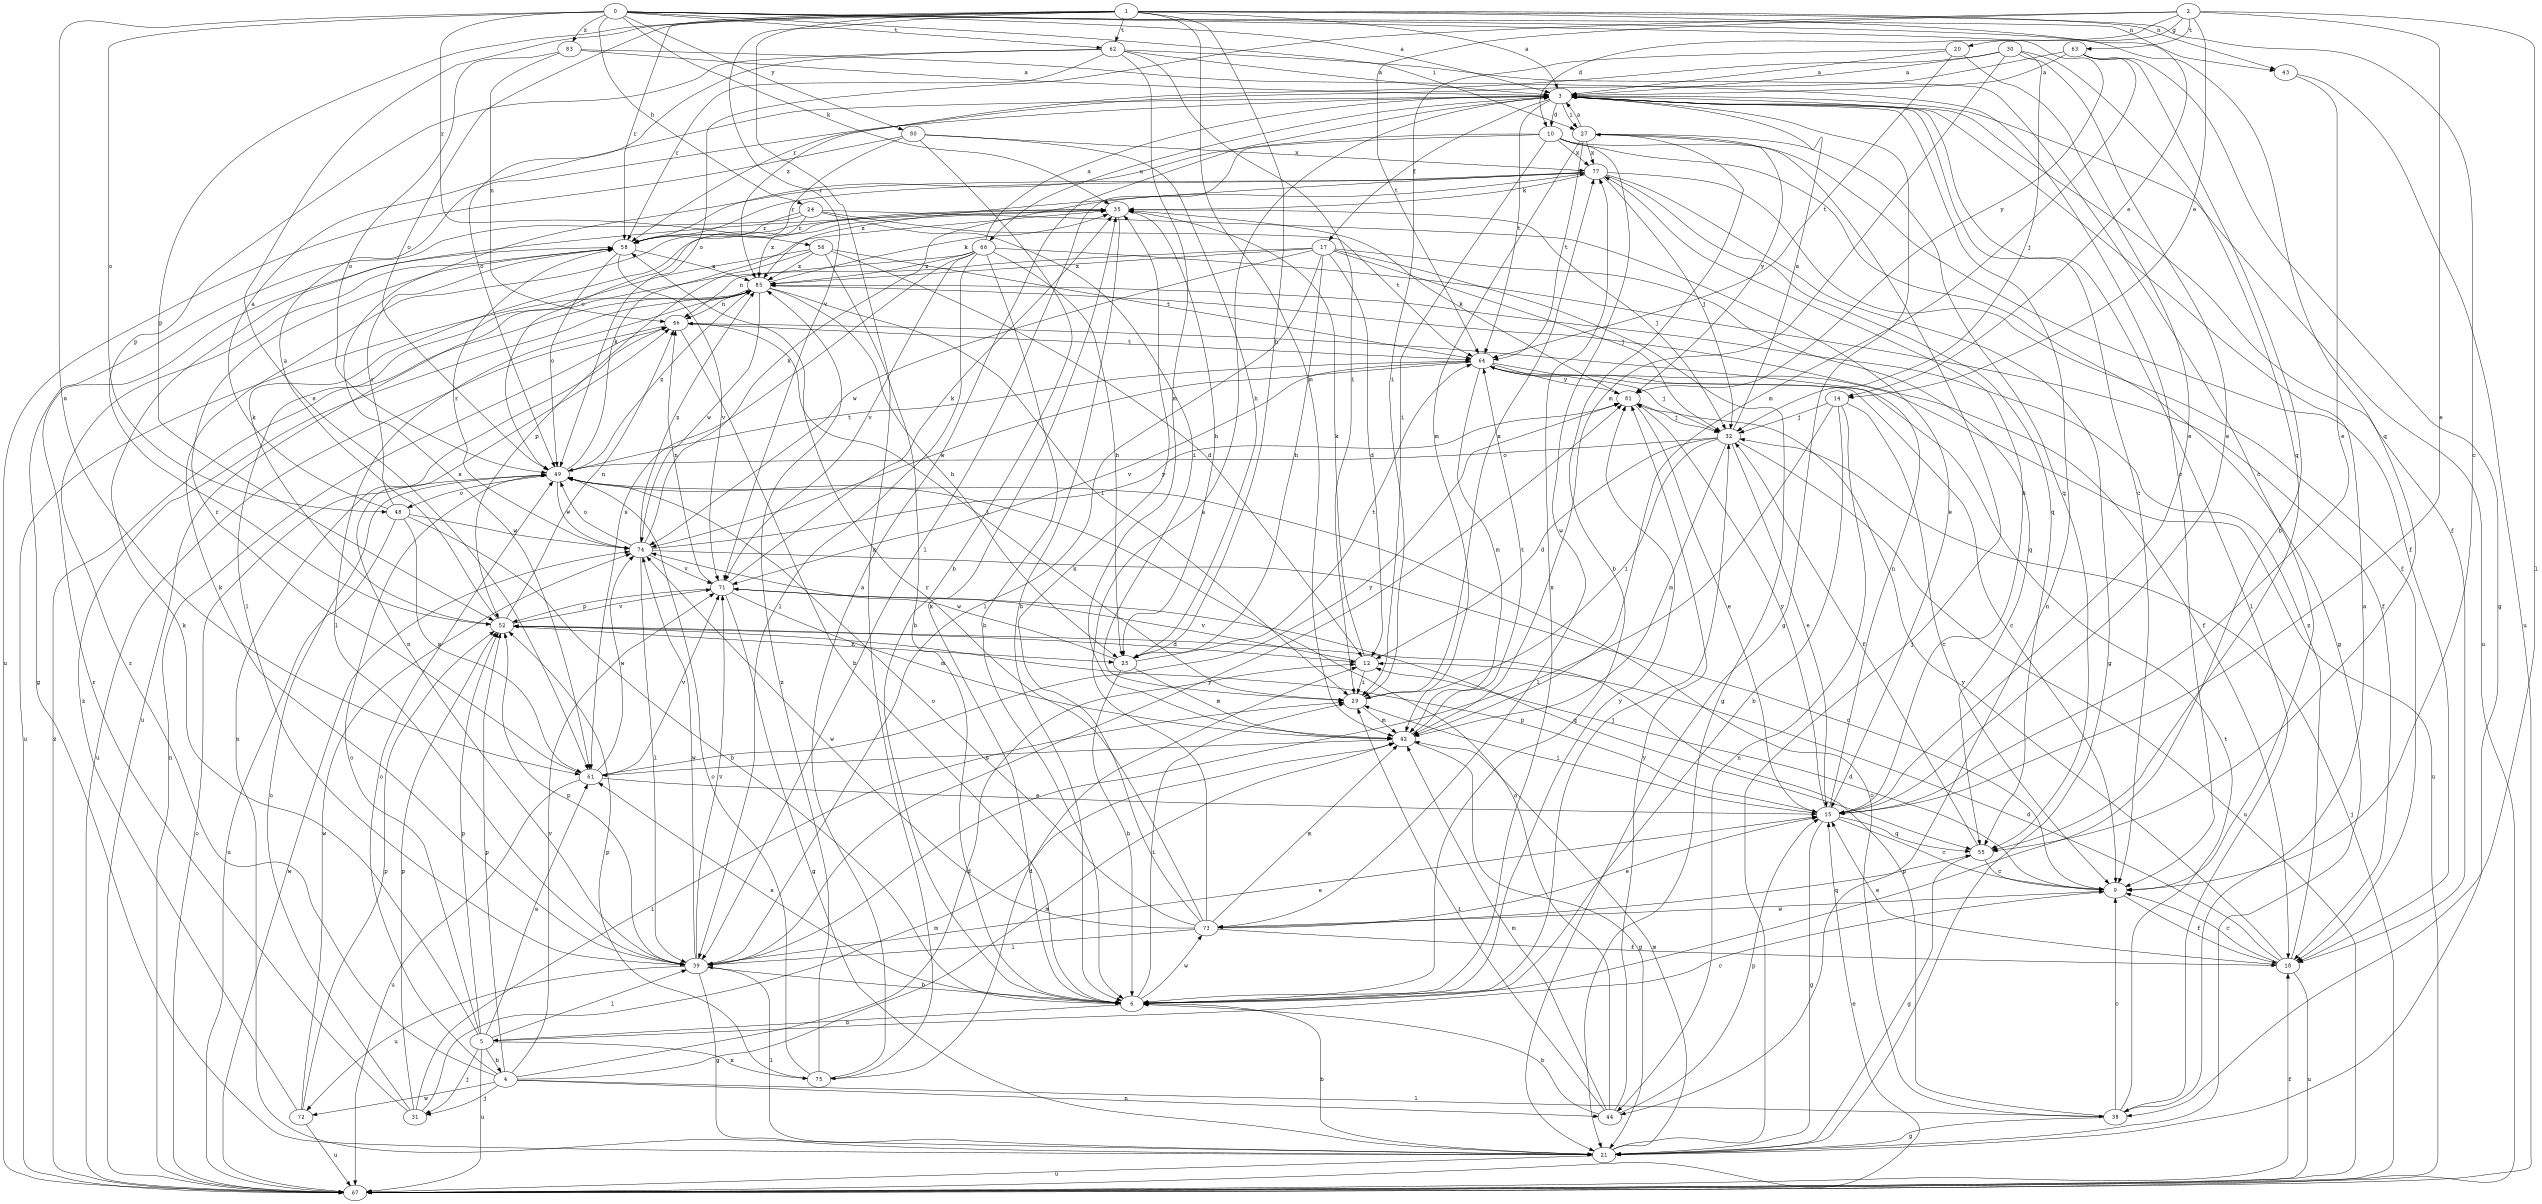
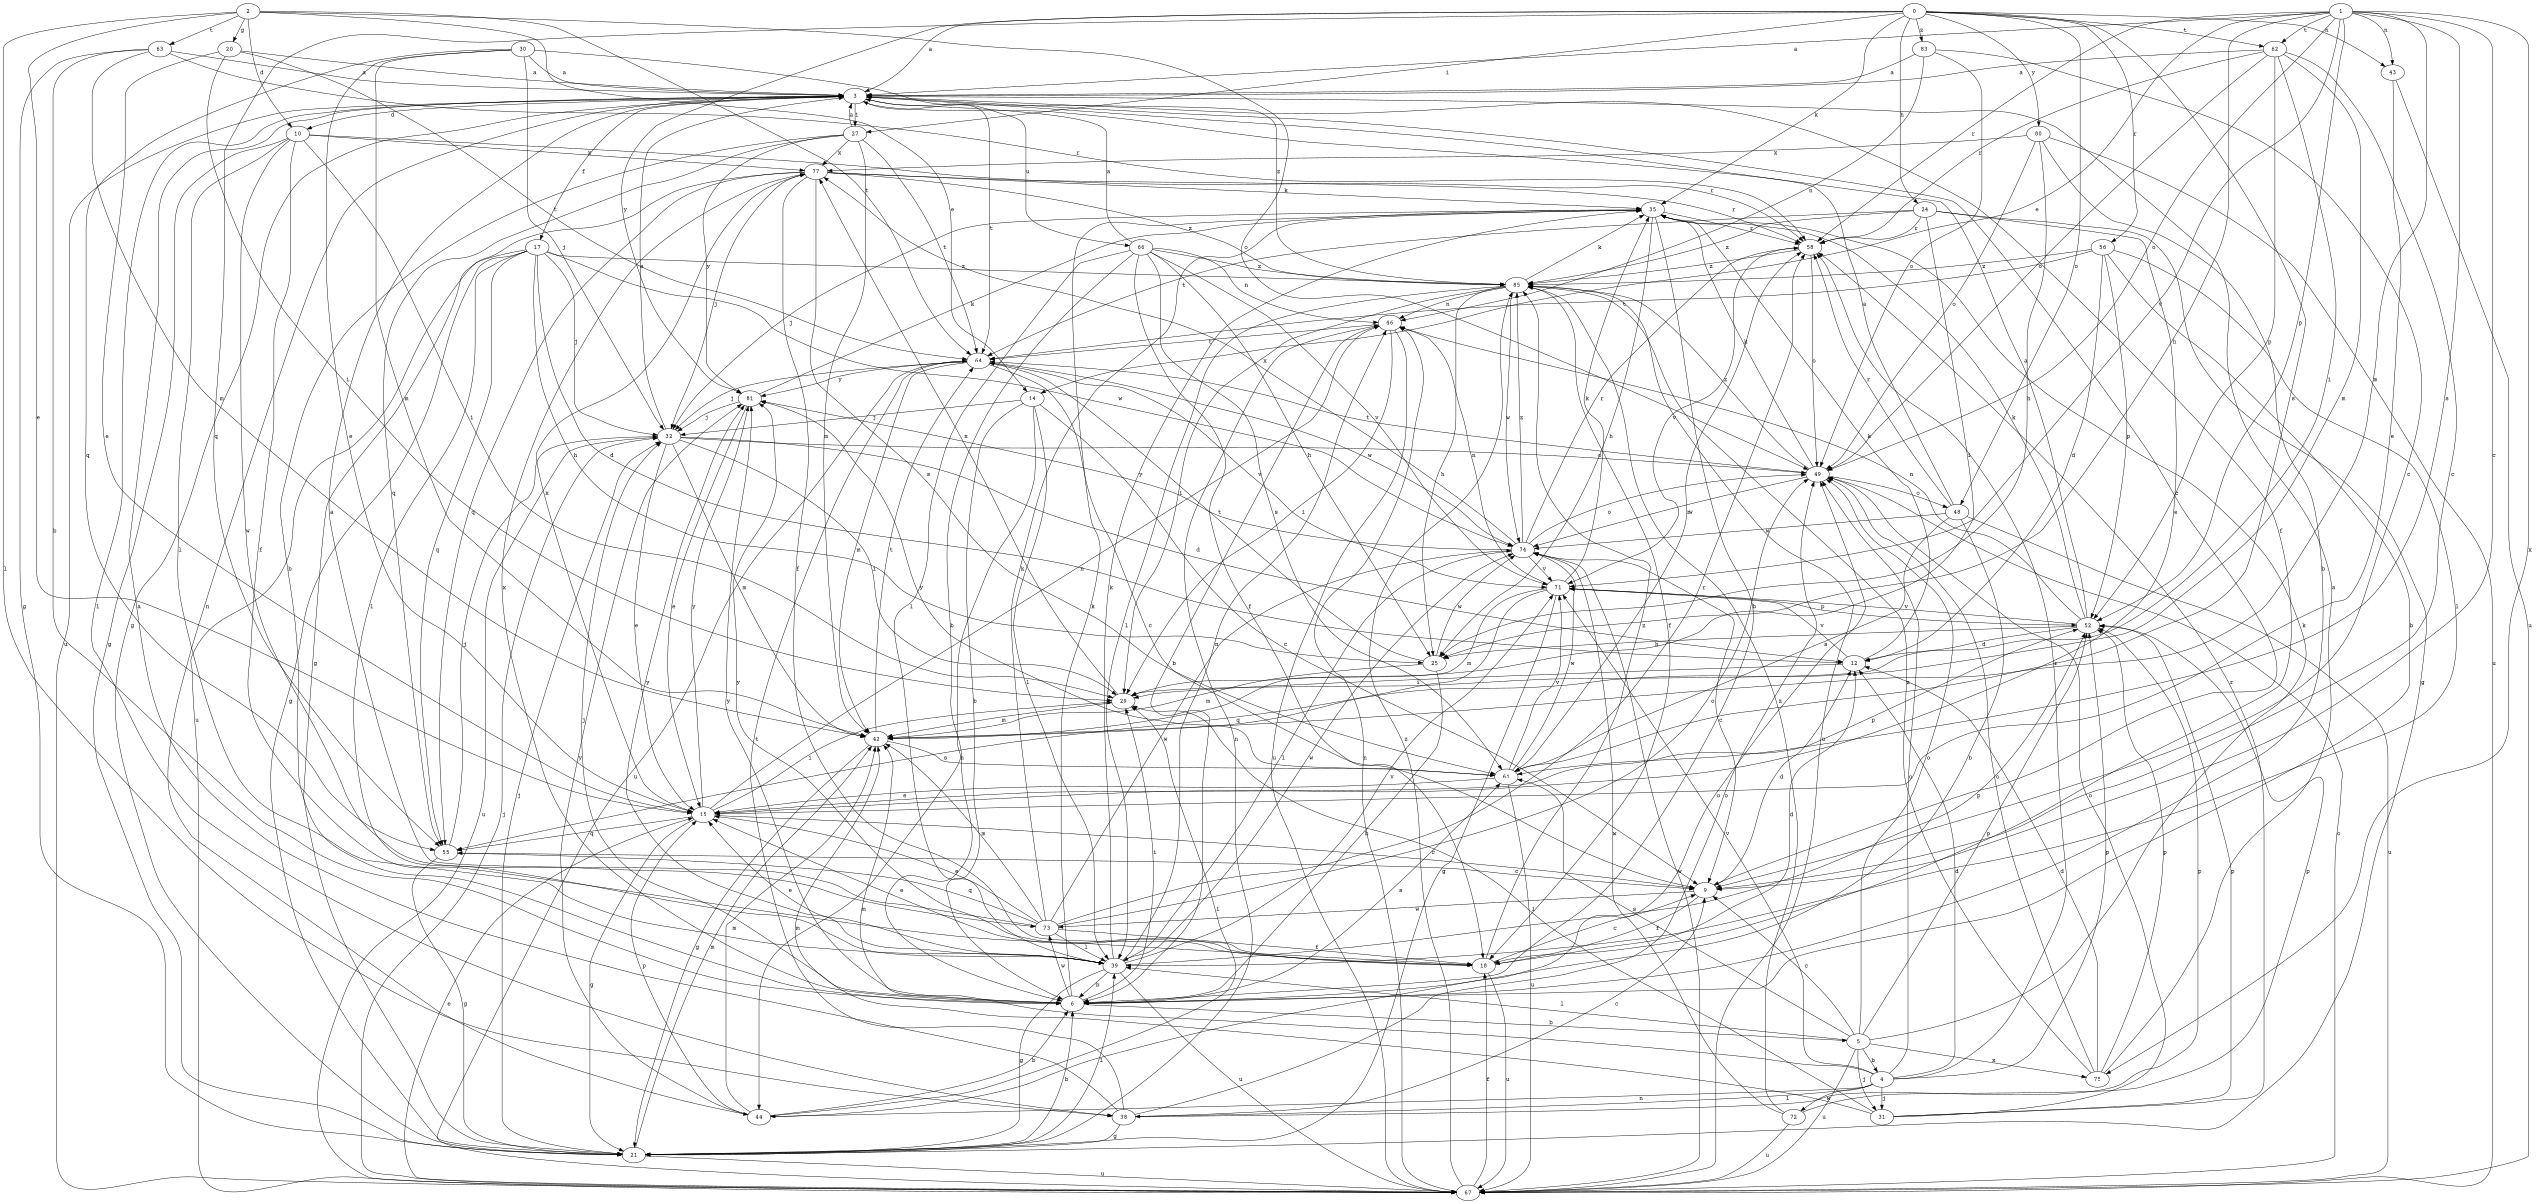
(1927, 624) -> (510, 829)
(1864, 644) -> (465, 644)
(481, 997) -> (1253, 1098)
